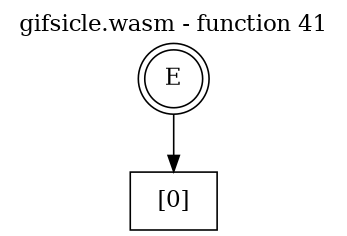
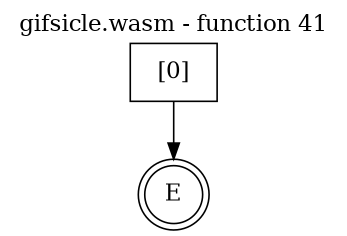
(174, 135) -> (174, 122)
